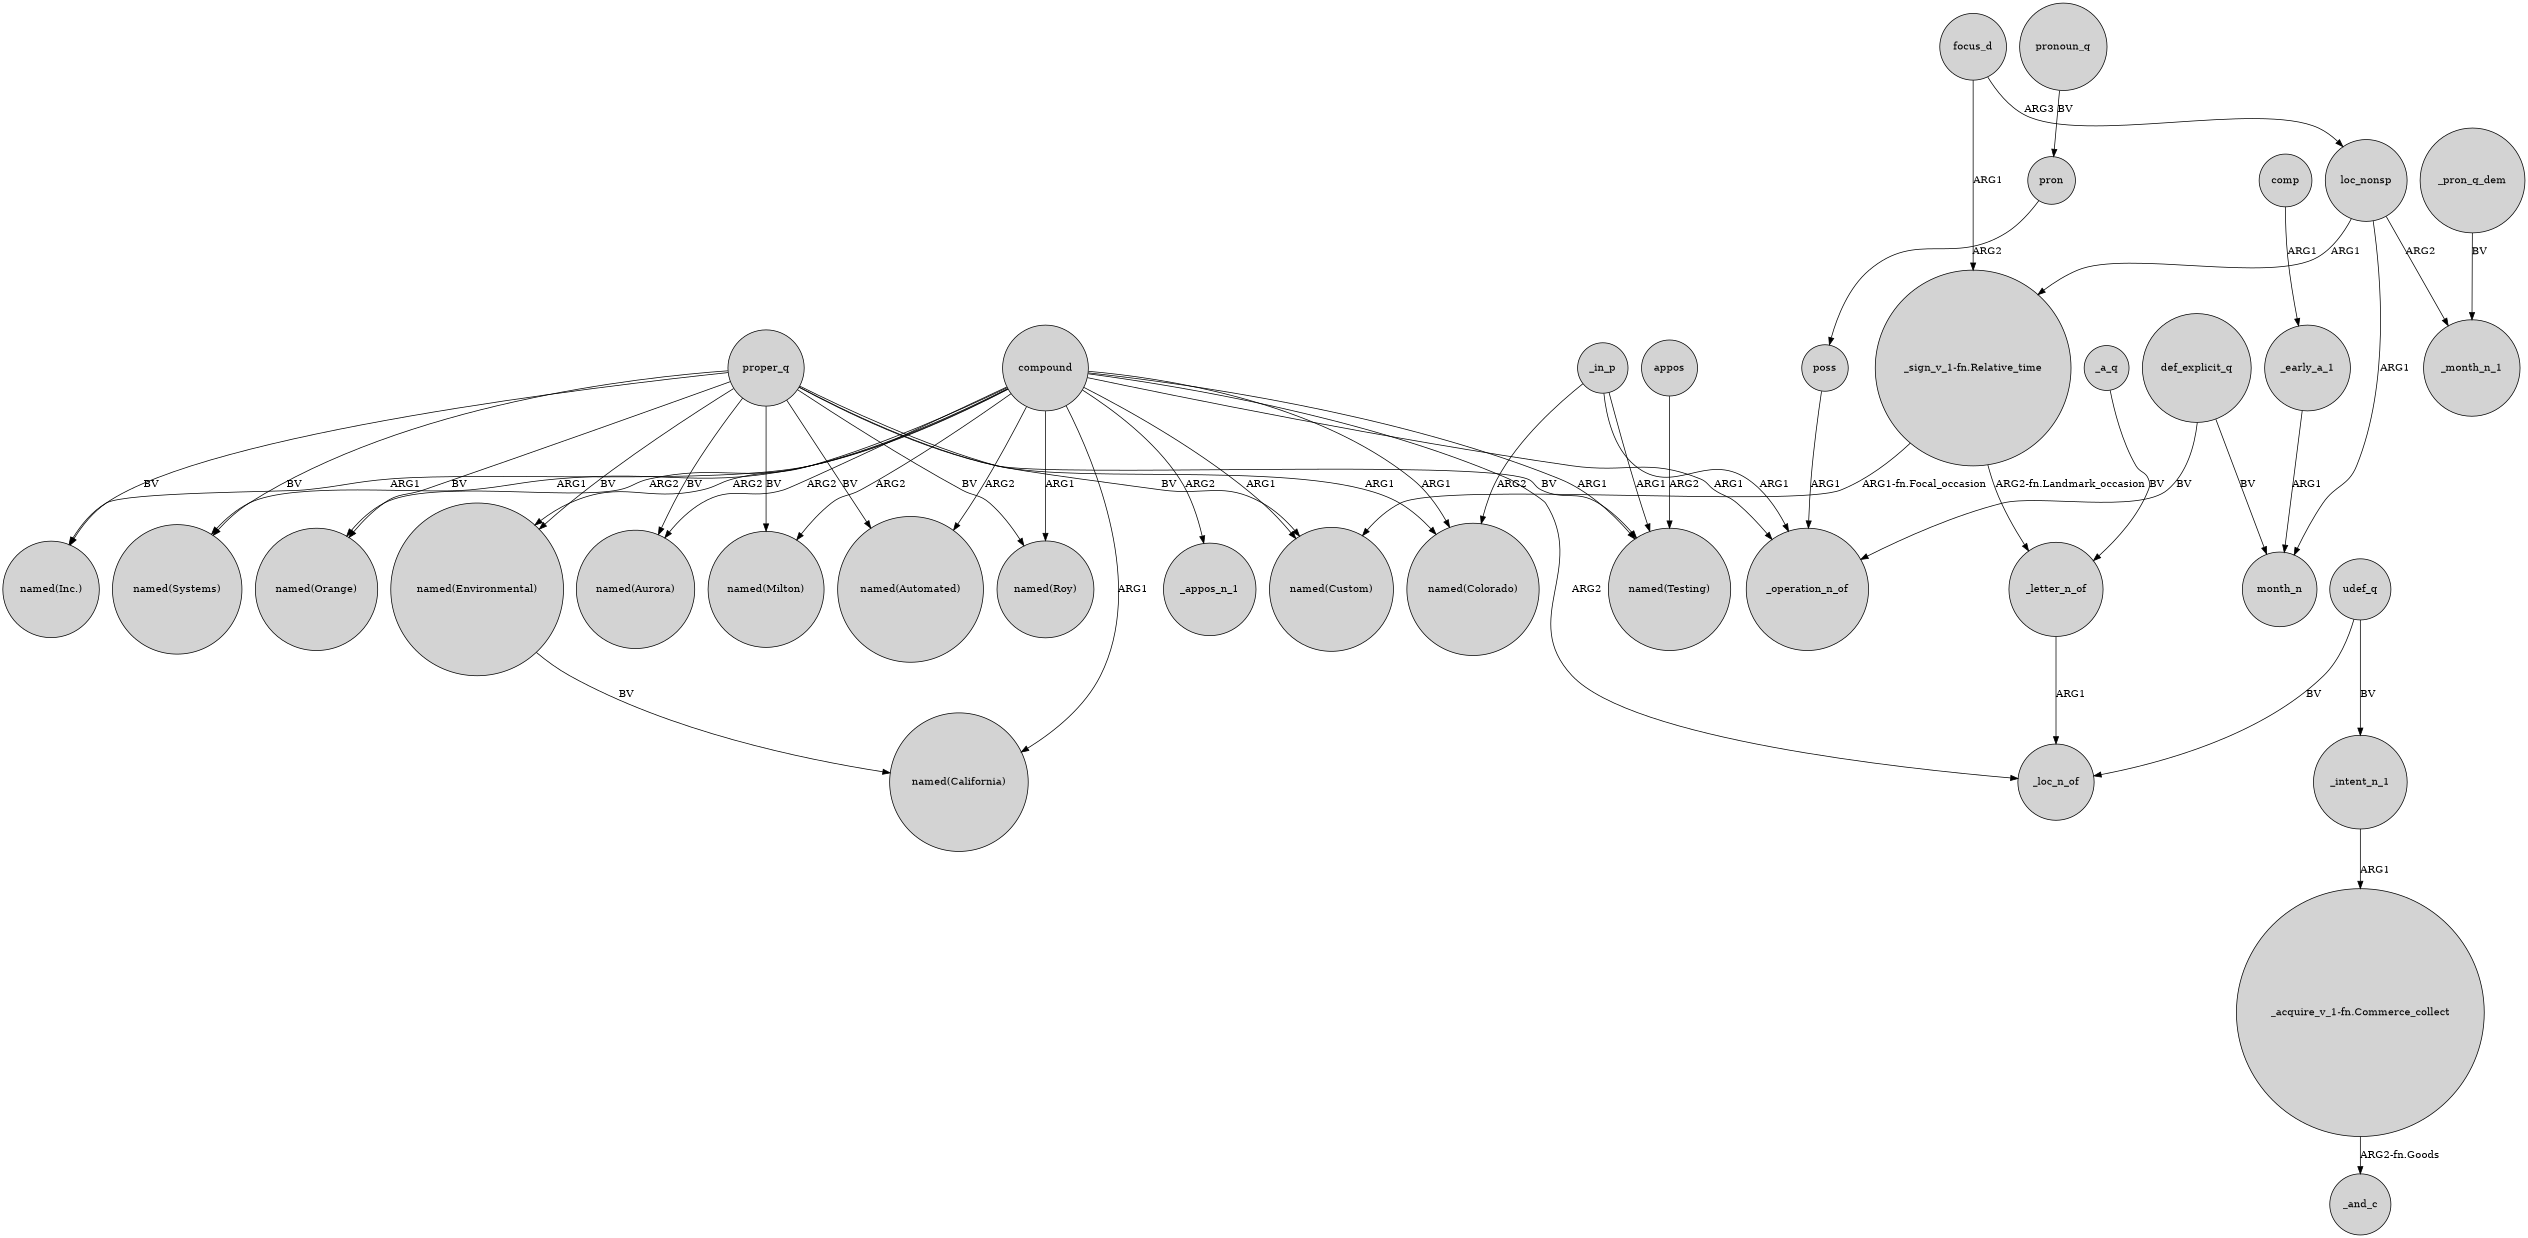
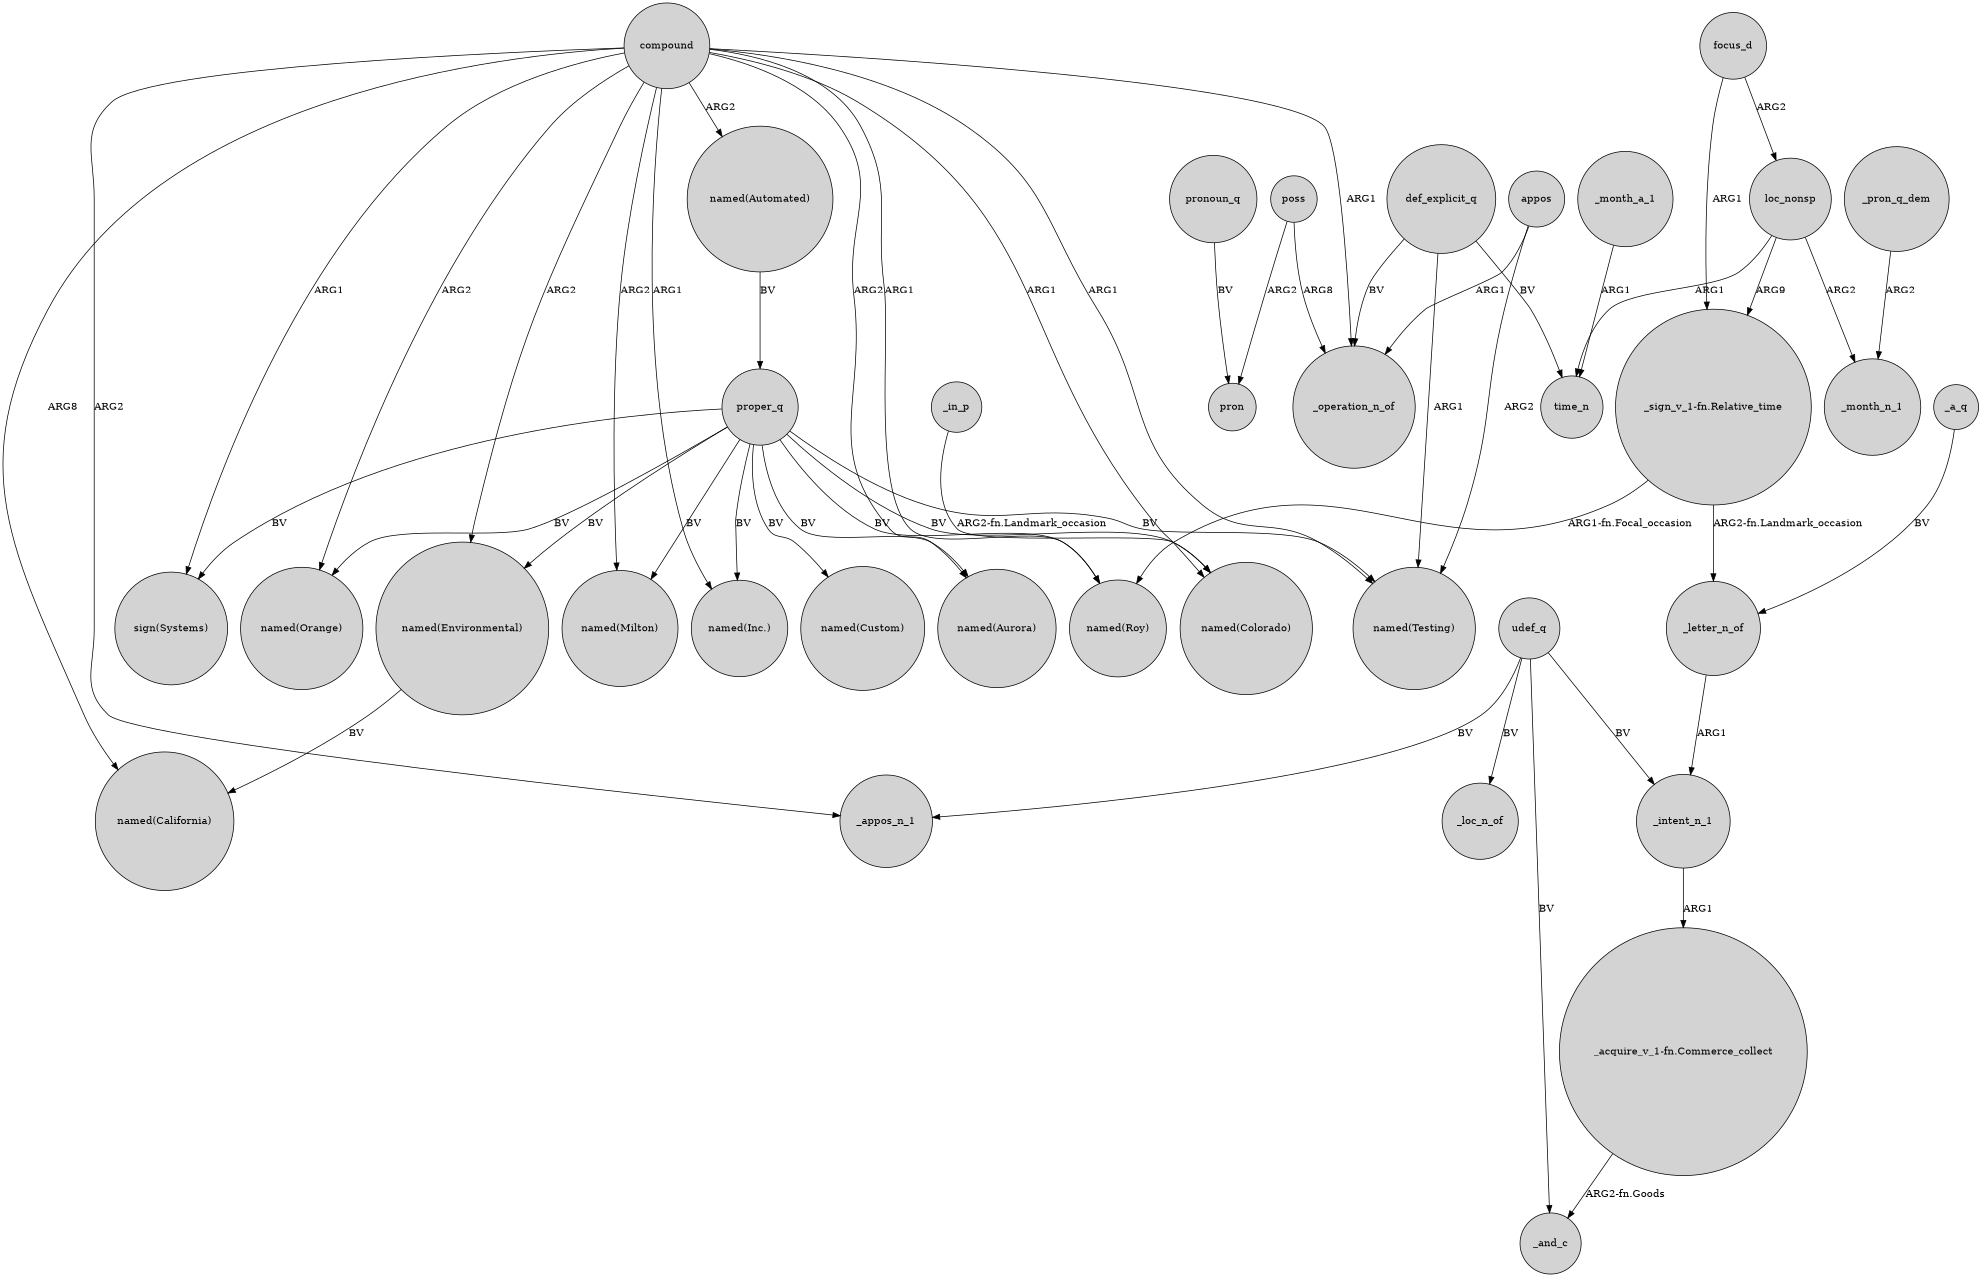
(2039, 109) -> (1772, 107)
(2286, 180) -> none
(1920, 249) -> (1263, 299)
(2346, 252) -> (1771, 291)
(2479, 252) -> (1901, 291)
(2308, 368) -> (1625, 199)
(1194, 451) -> none
(823, 455) -> (760, 317)
(1631, 472) -> (1428, 407)
(1674, 477) -> (1464, 291)
(1380, 484) -> (939, 524)
(1512, 484) -> (1032, 524)
(1826, 484) -> (1319, 291)
(1655, 496) -> (1389, 516)
(1557, 579) -> none
(177, 589) -> (171, 628)
(1133, 589) -> (63, 407)
(2280, 589) -> (1572, 407)
(2056, 687) -> (1699, 721)
none -> (1250, 781)
none -> (1540, 932)
